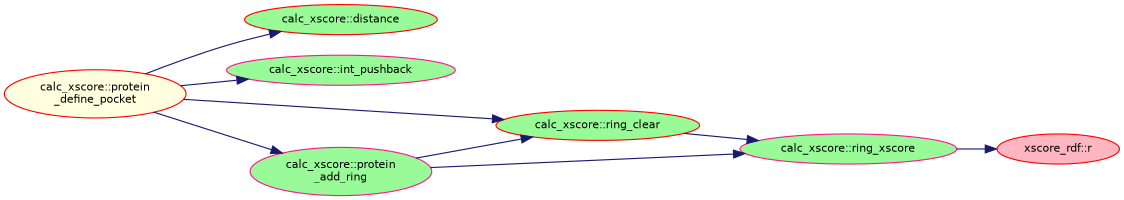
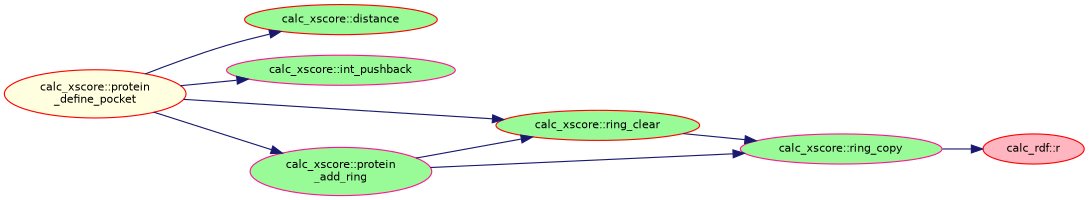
(848, 149) -> (841, 149)
(1058, 149) -> (1034, 149)
